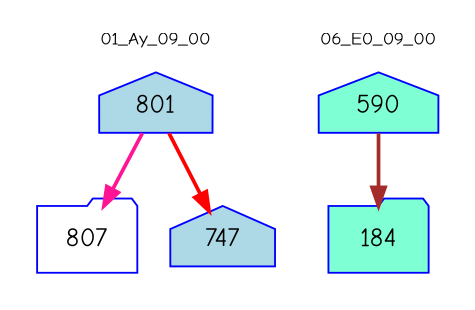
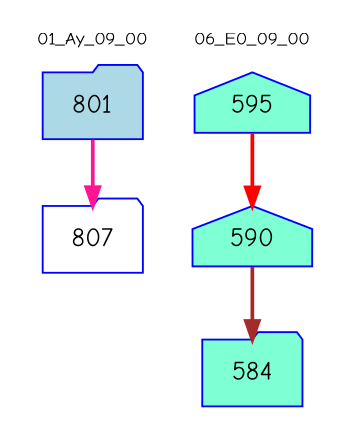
(156, 106) -> (93, 106)
none -> (252, 106)
(223, 239) -> none
(379, 239) -> (252, 373)
